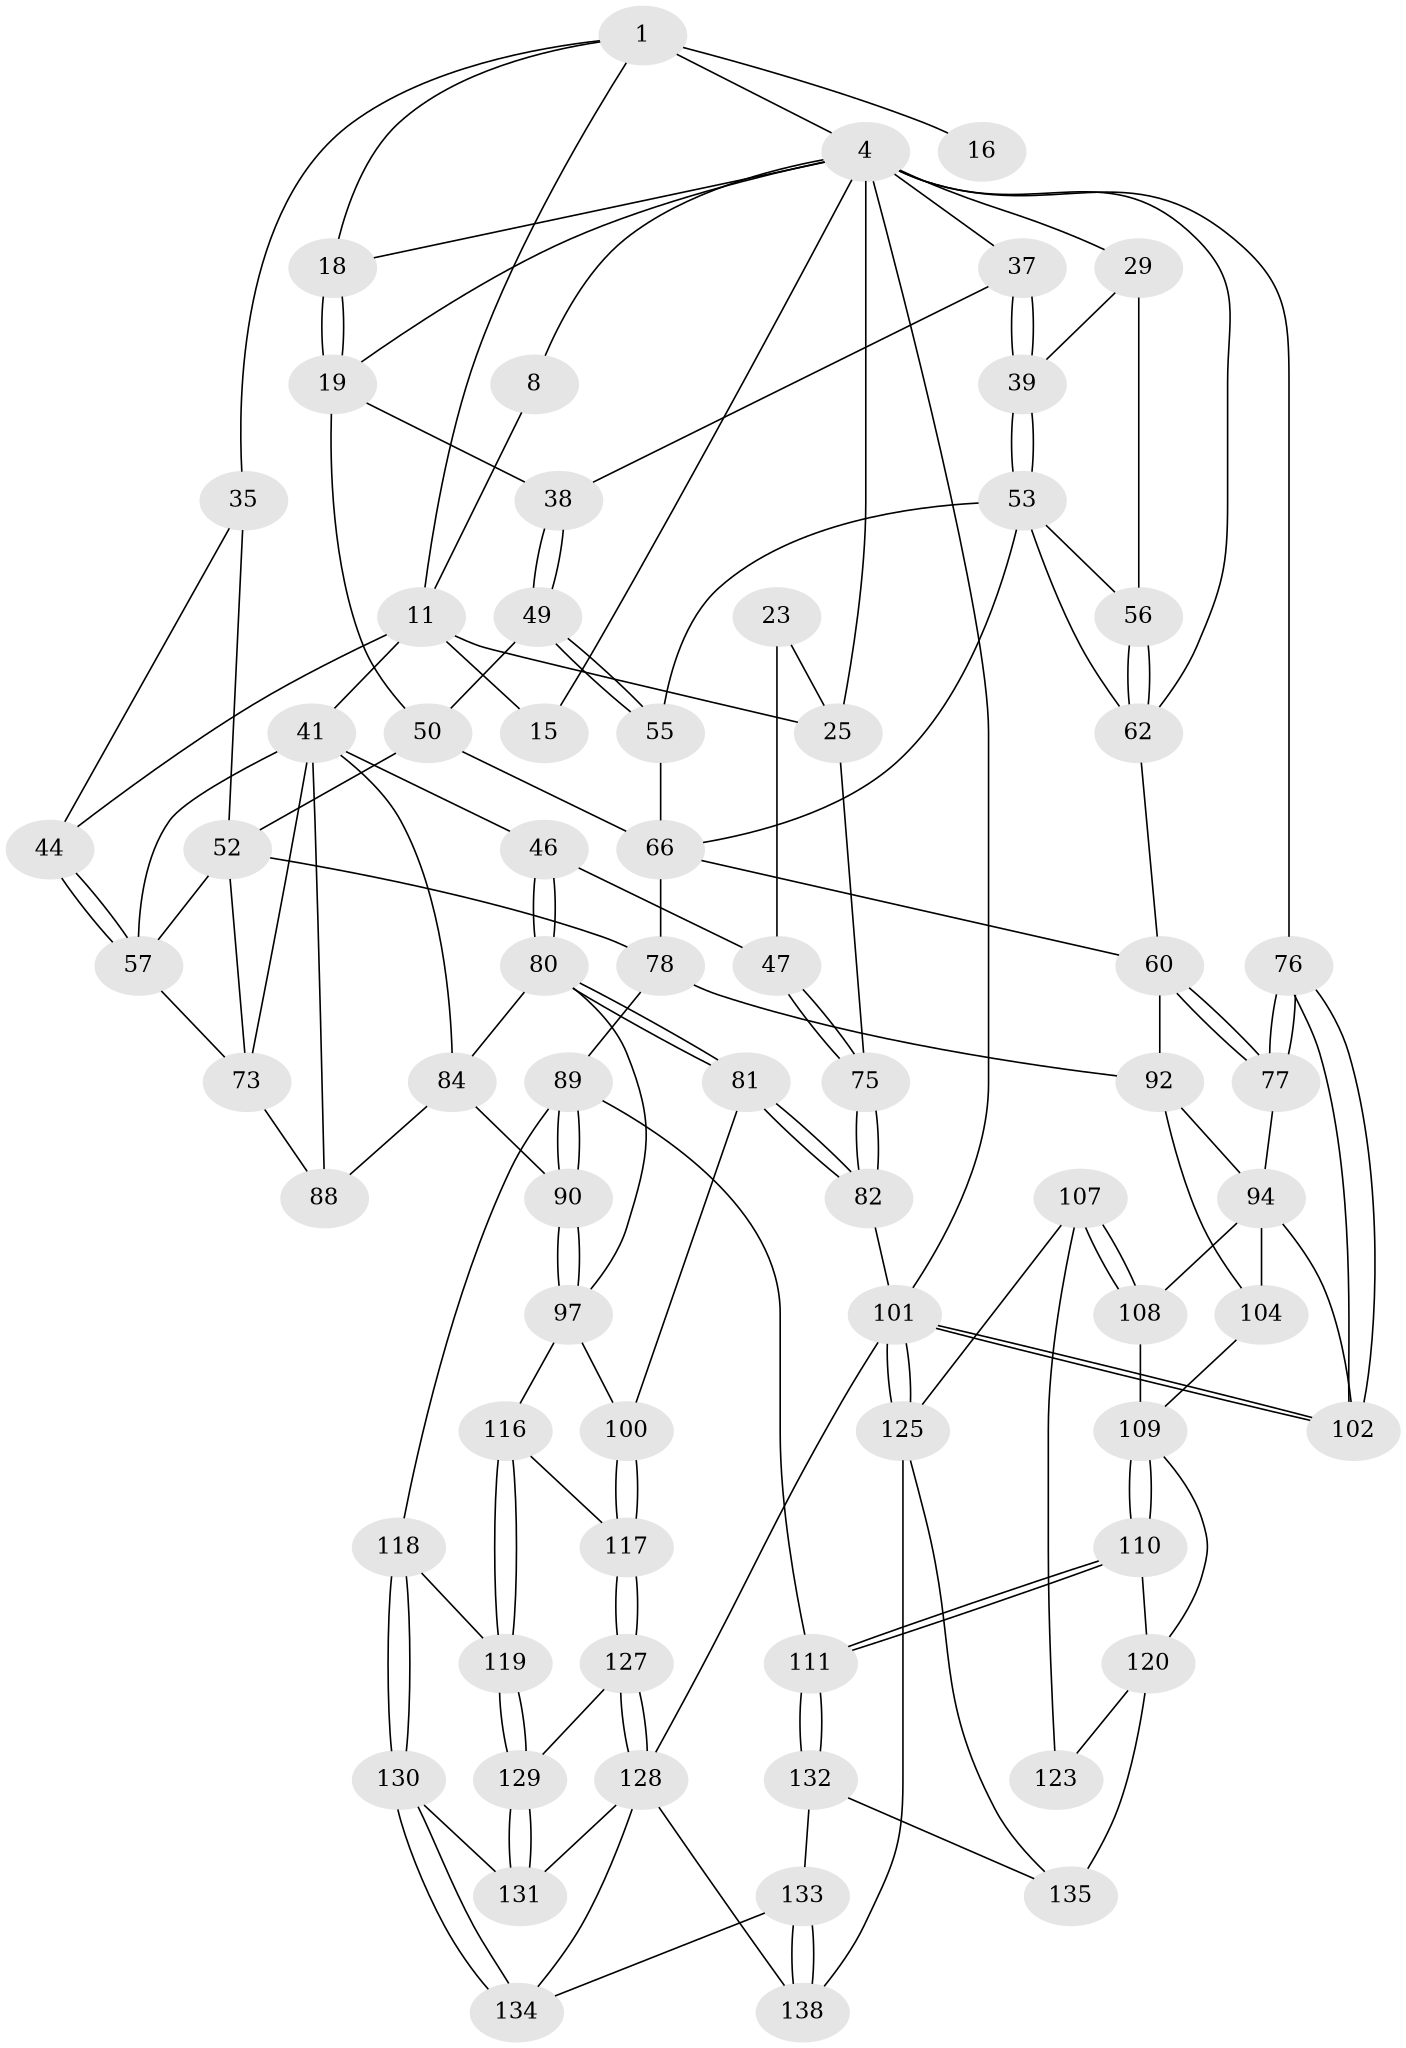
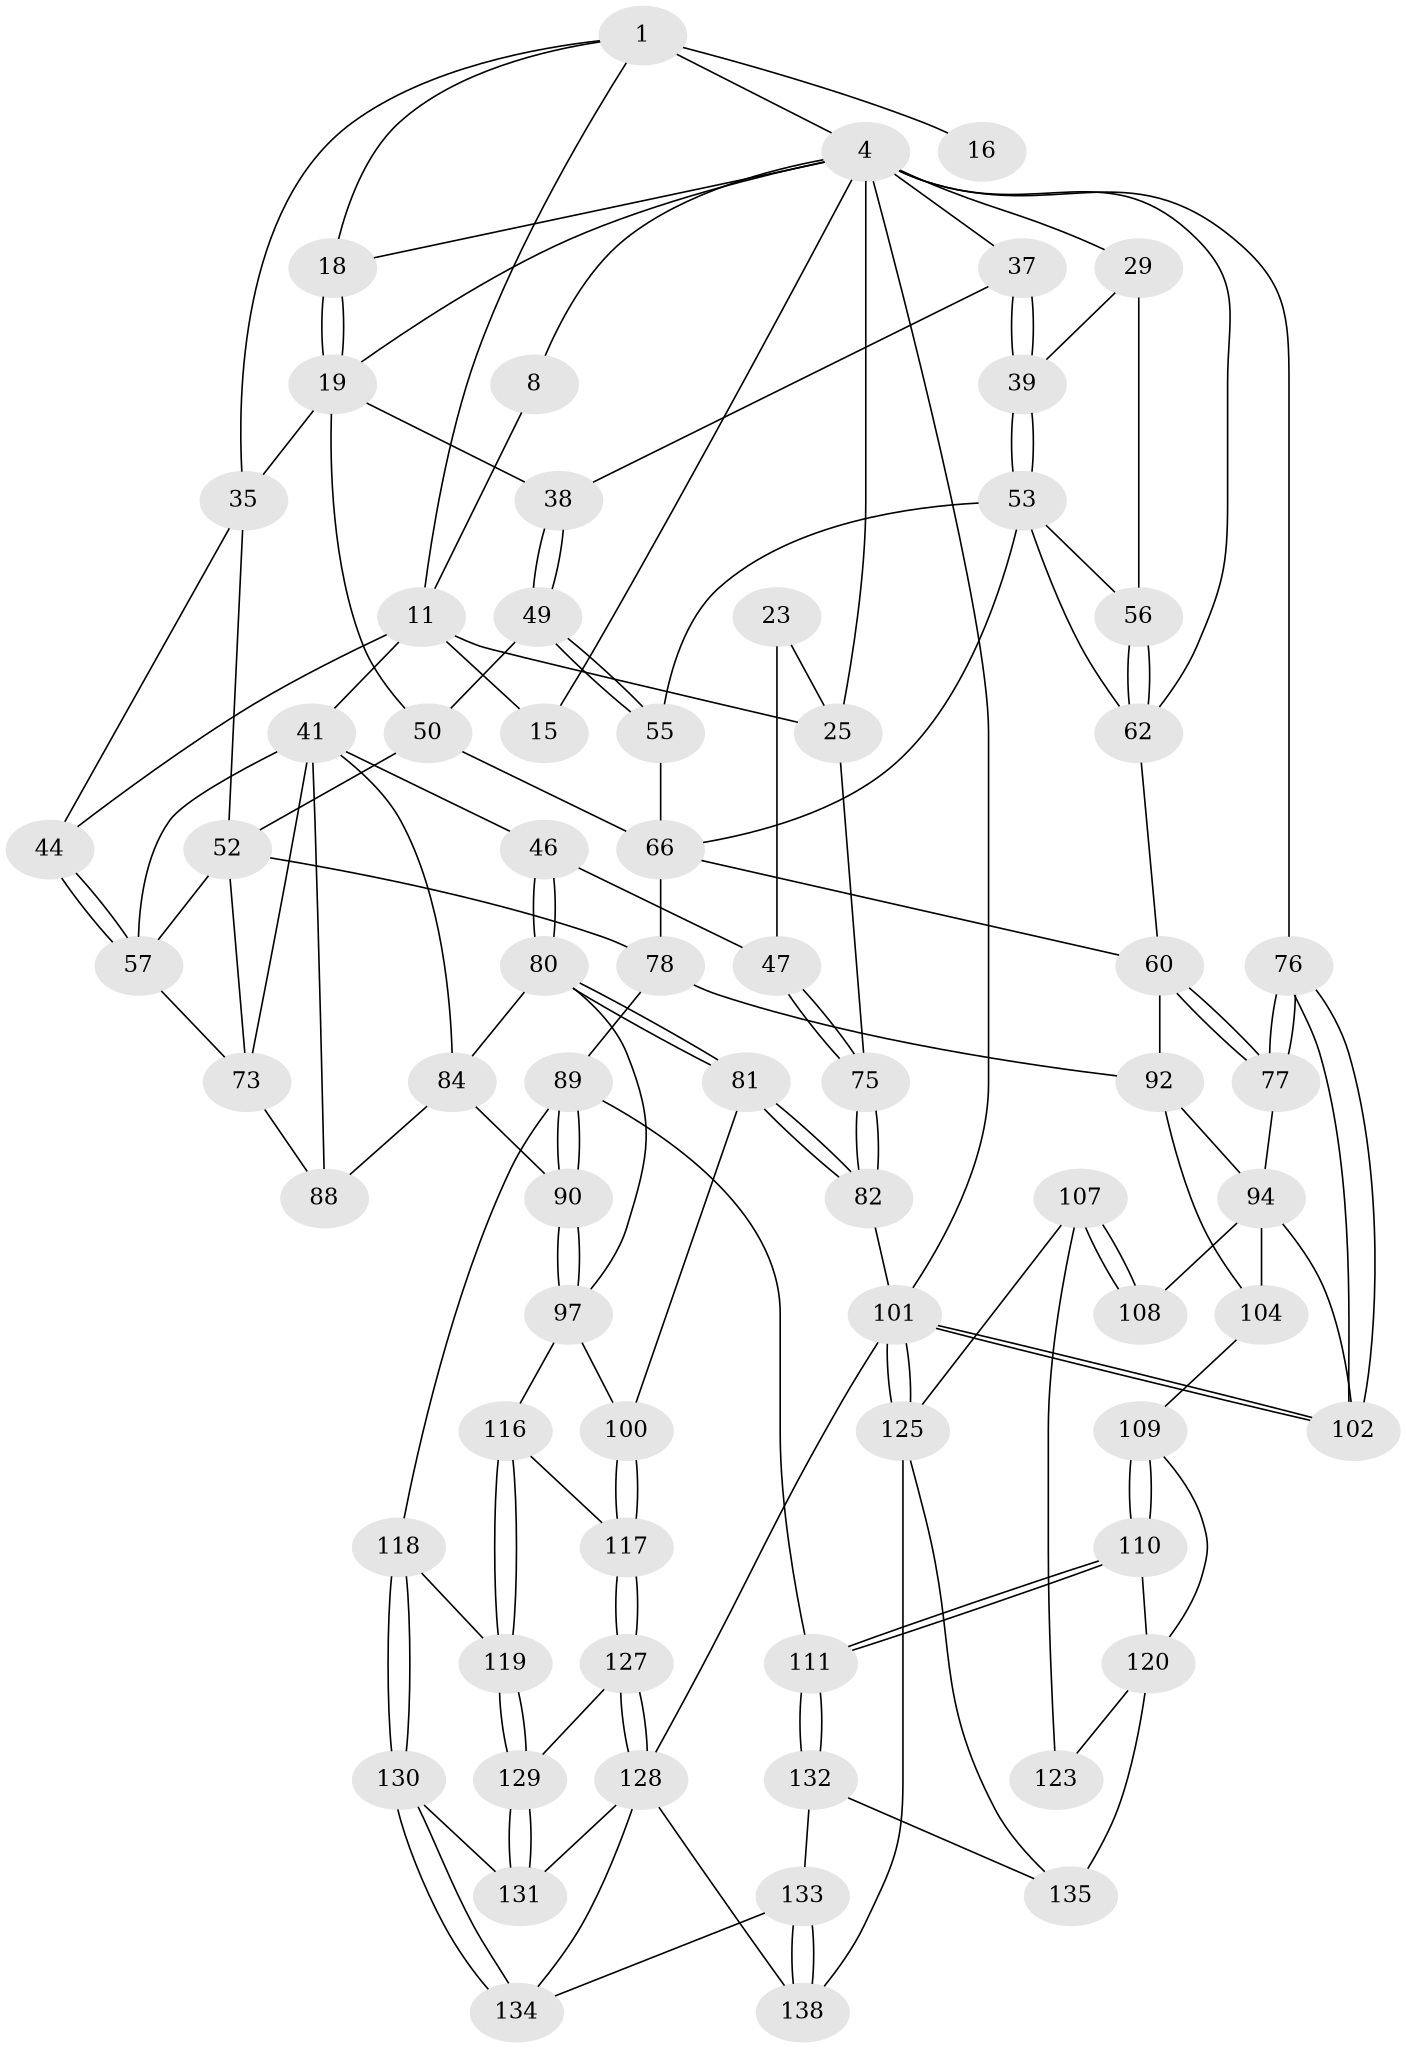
none -> (288, 443)
(1140, 1363) -> none
